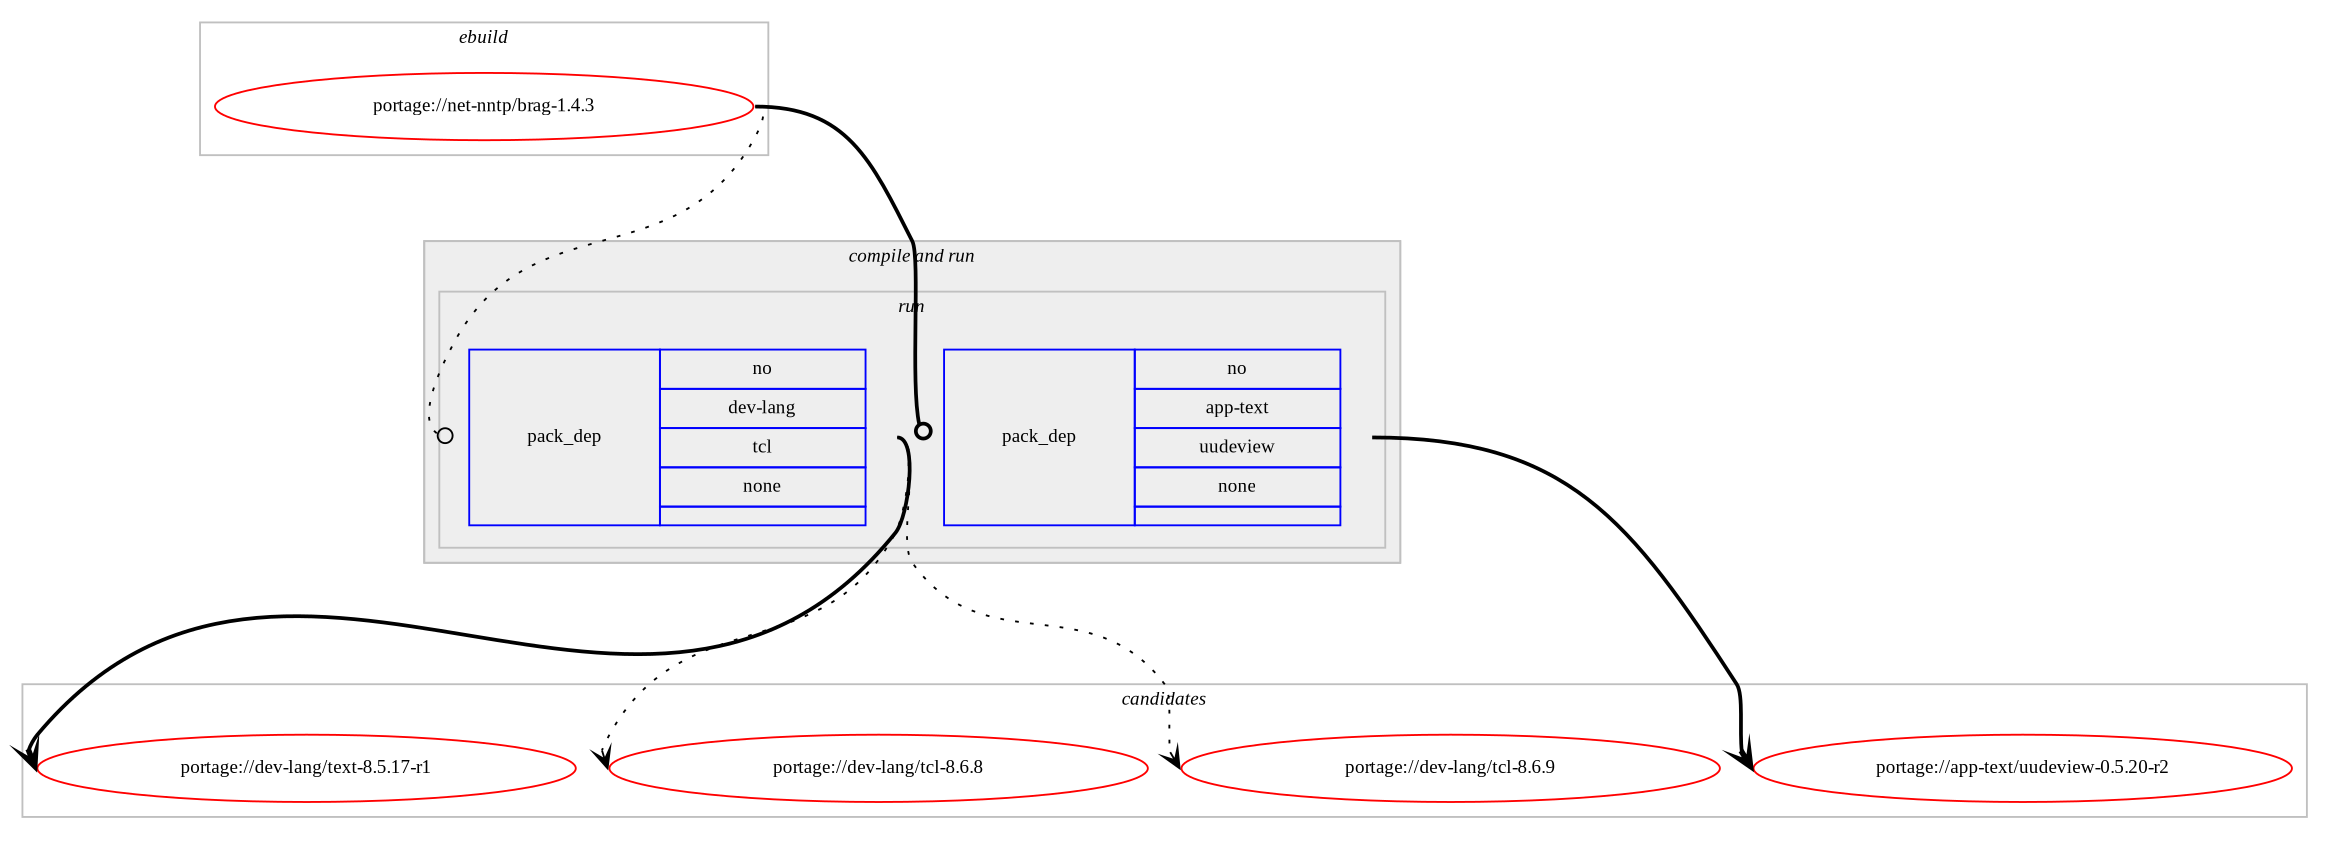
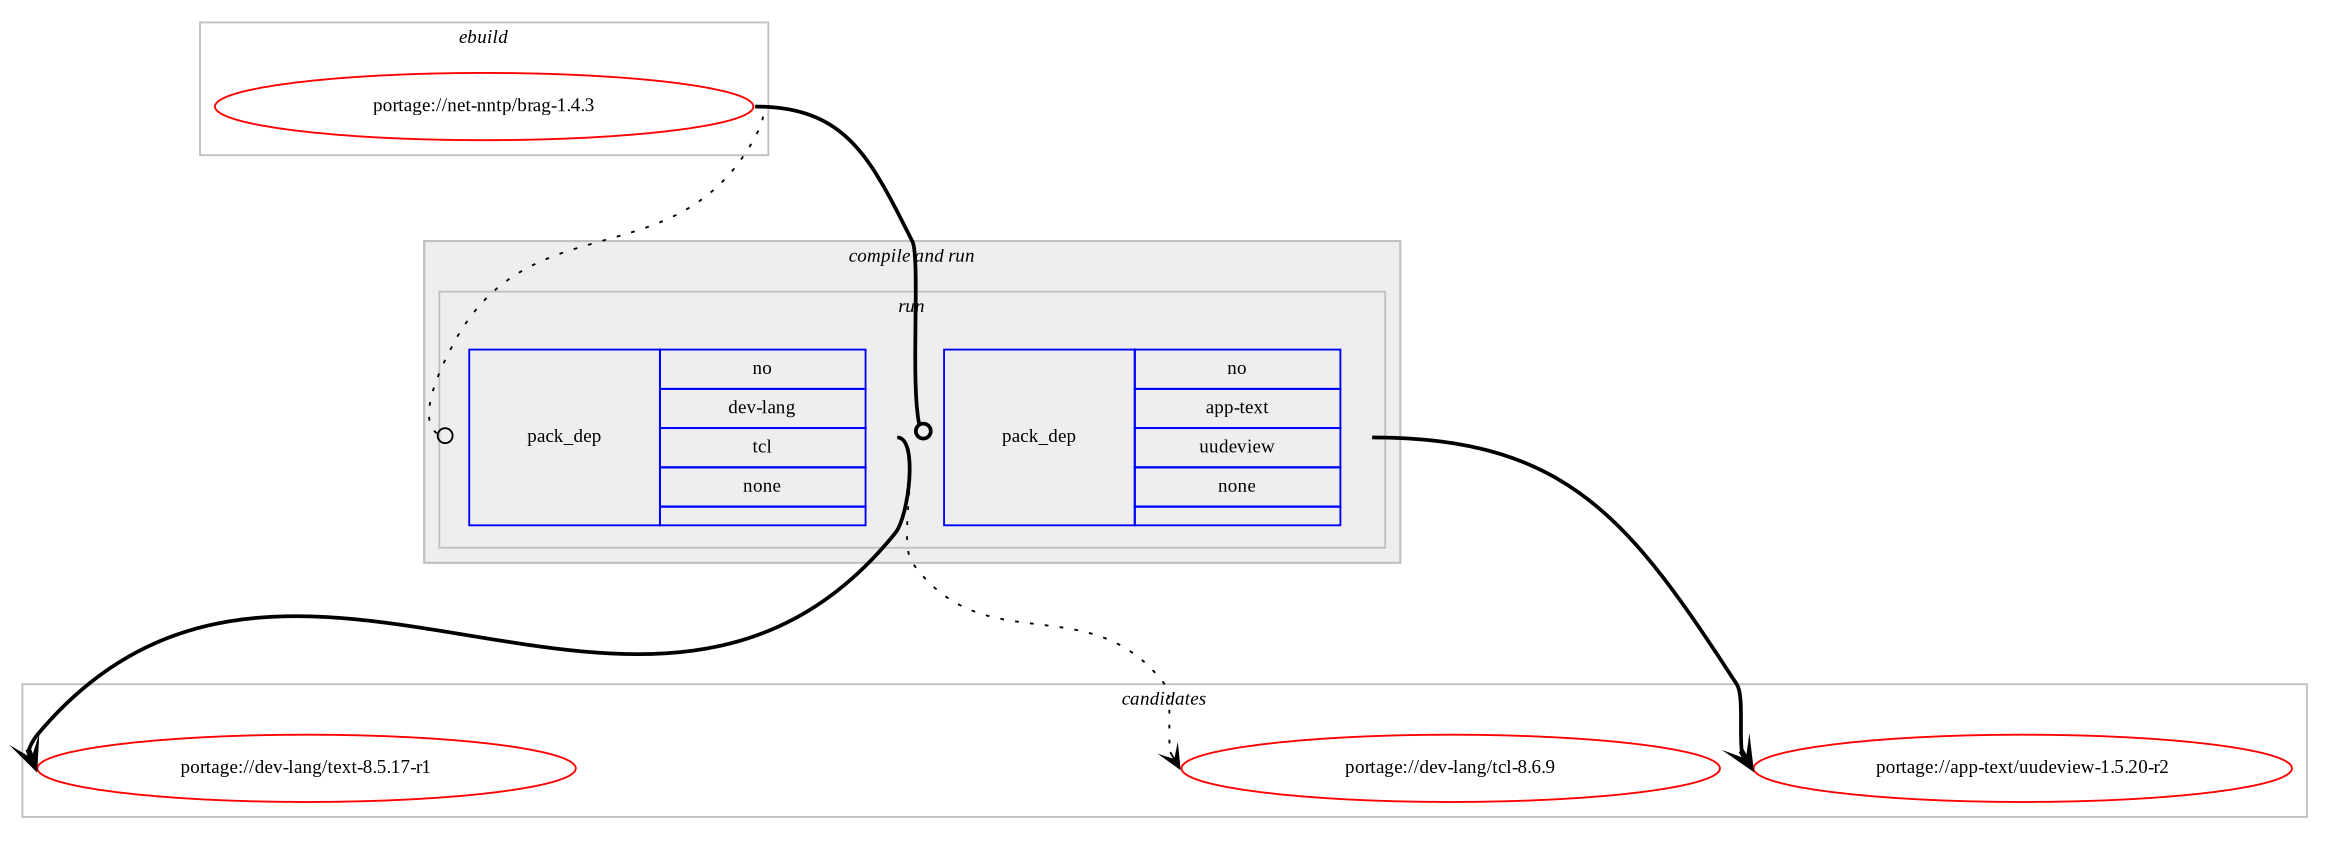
(879, 768) -> none
(2023, 768) -> (2023, 768)
